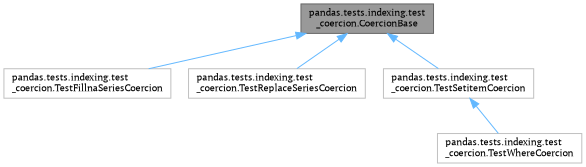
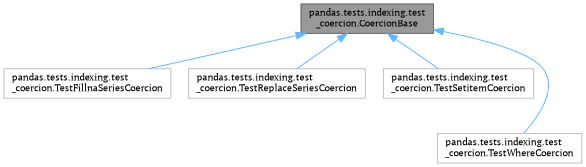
(487, 120) -> (529, 58)
